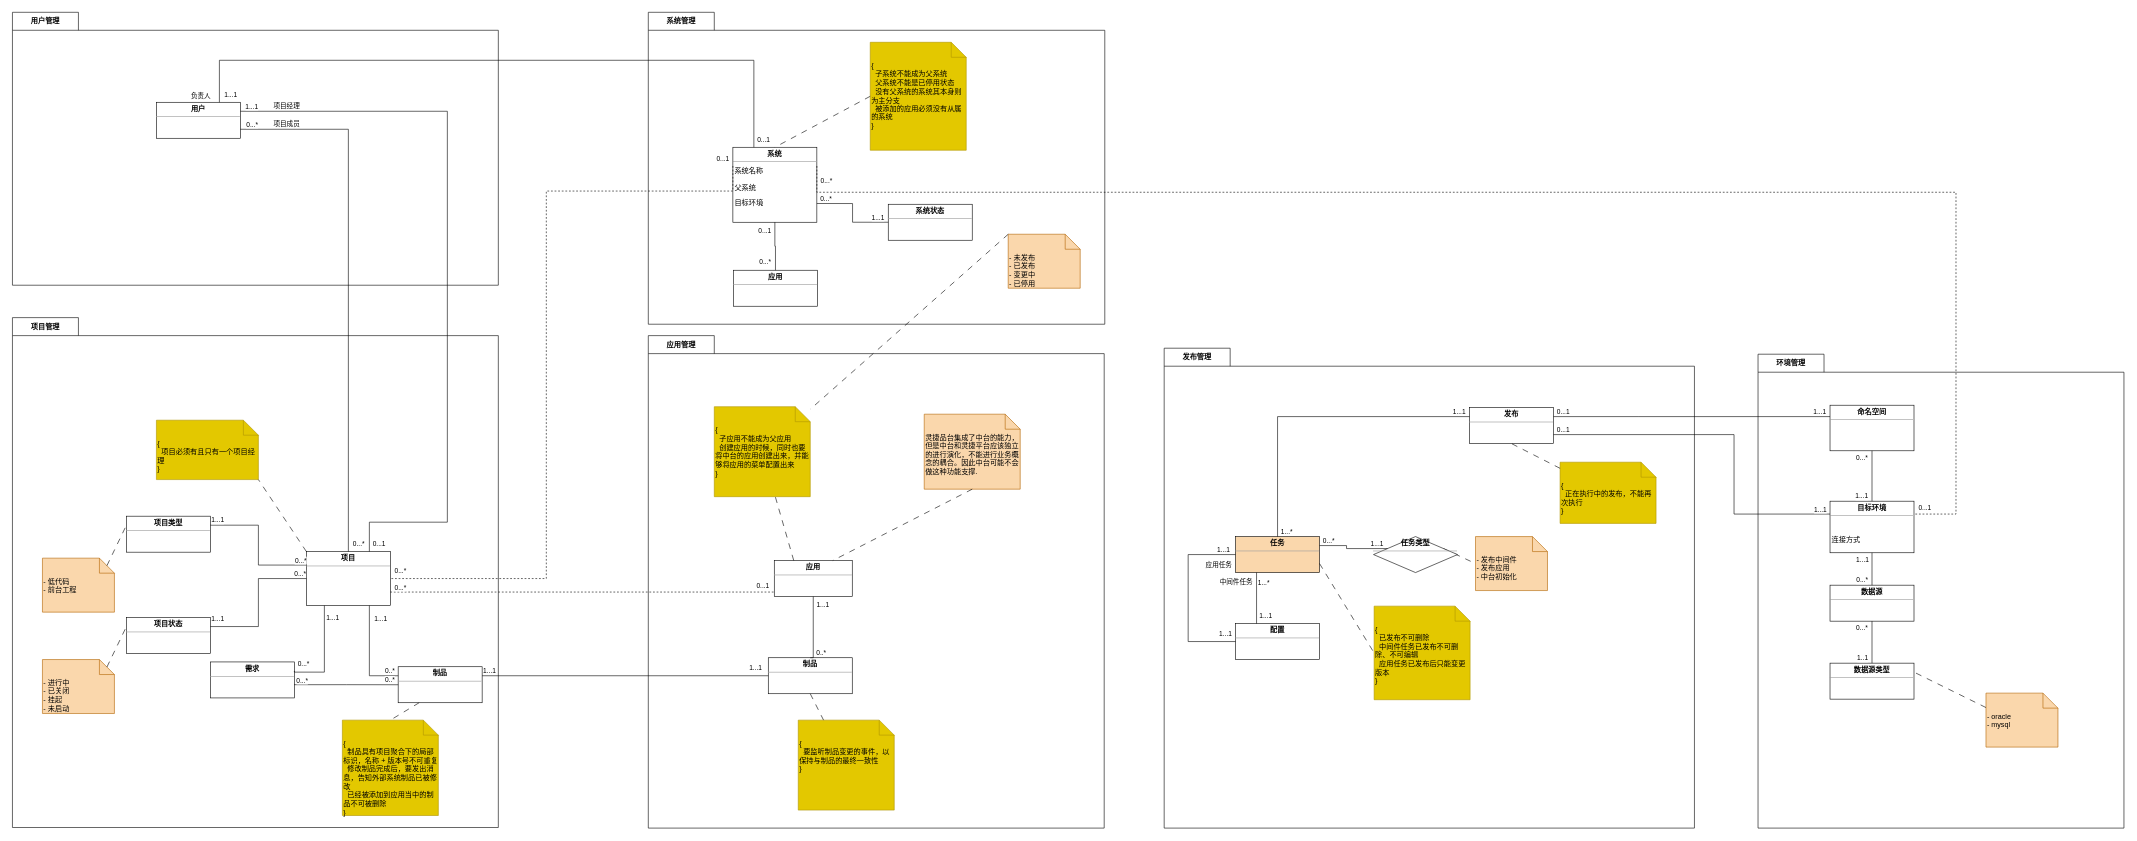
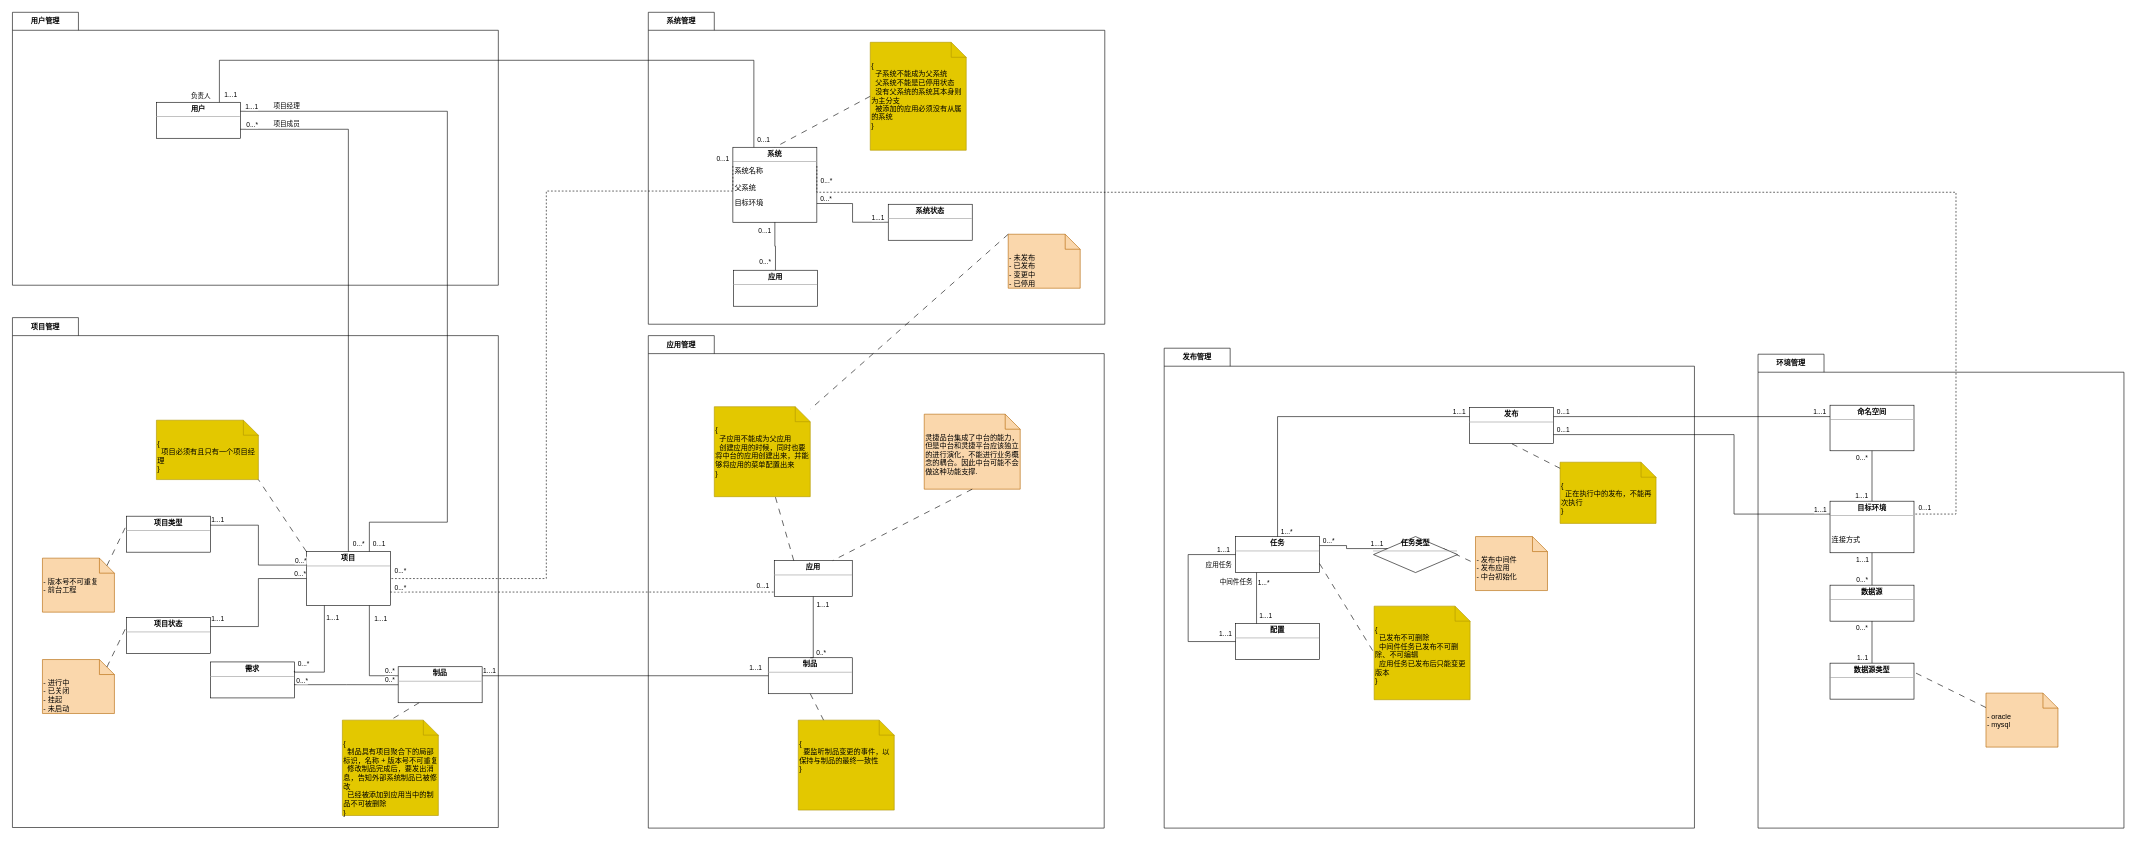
(1278, 555) -> (1278, 555)
(61, 586) -> (72, 586)
